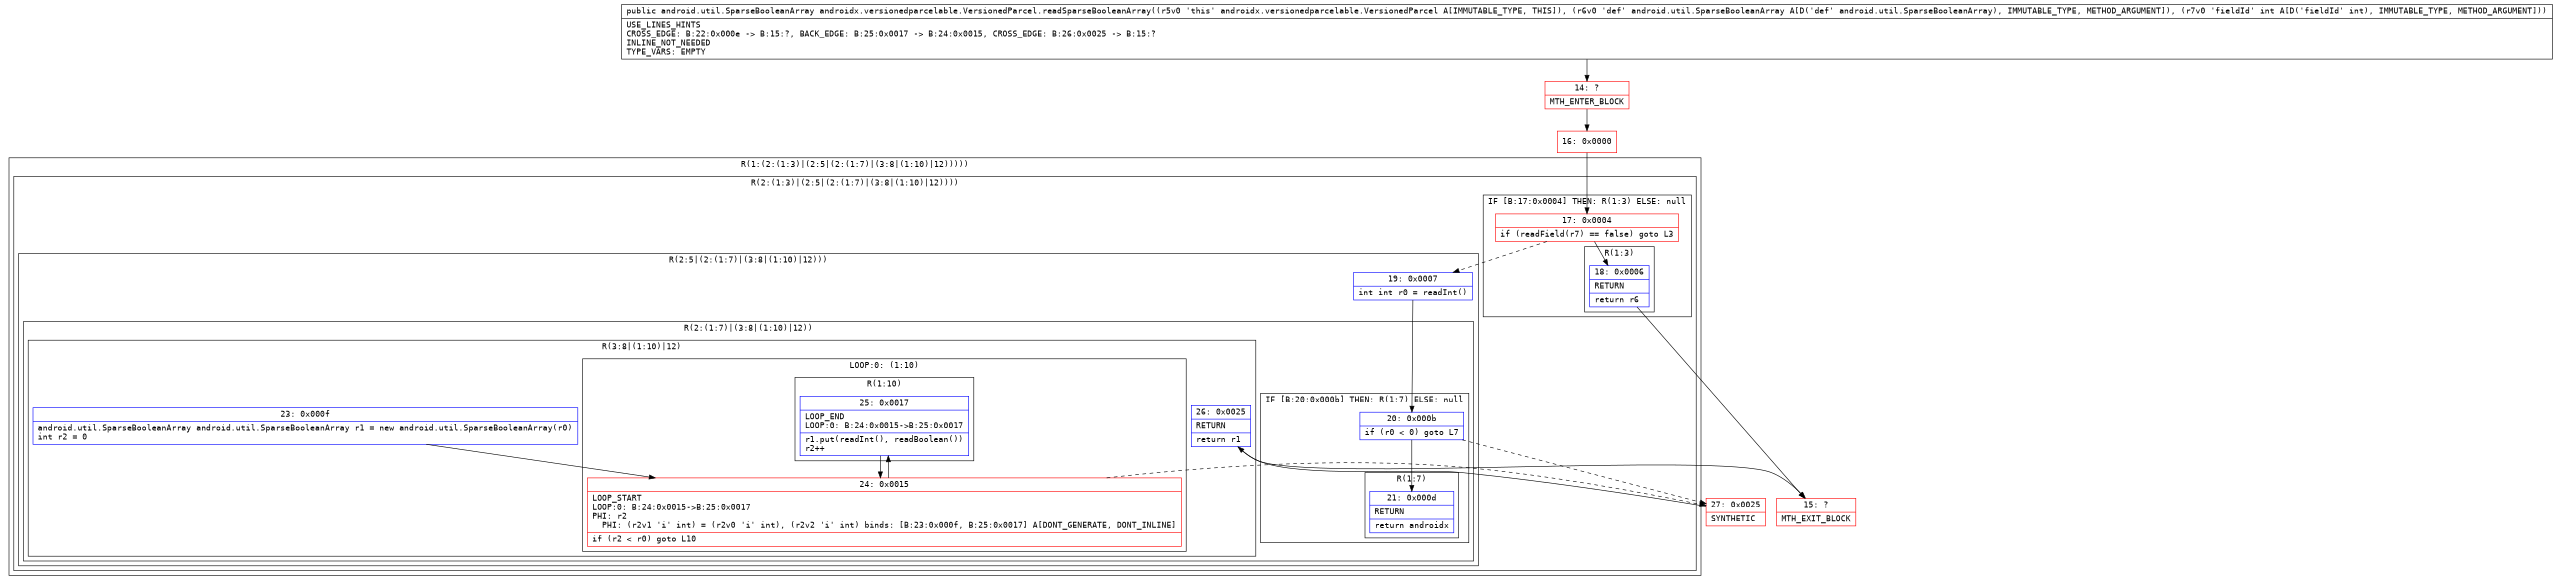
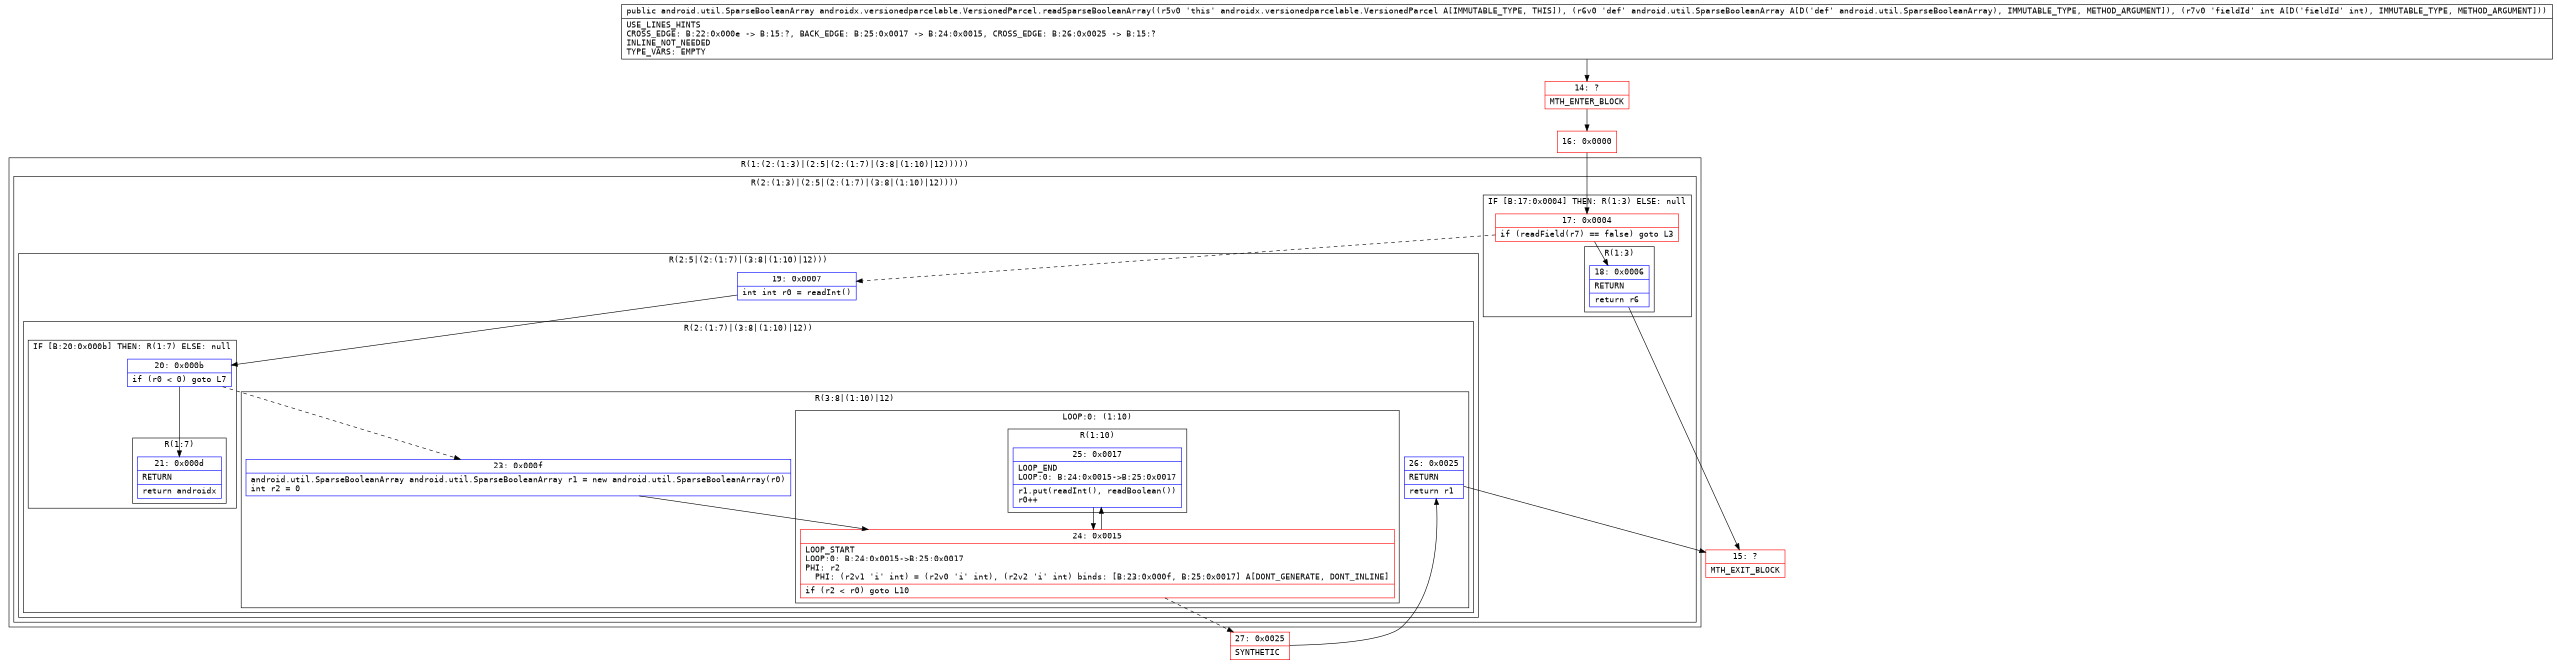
(815, 449) -> (1028, 500)
(1581, 471) -> (339, 422)
